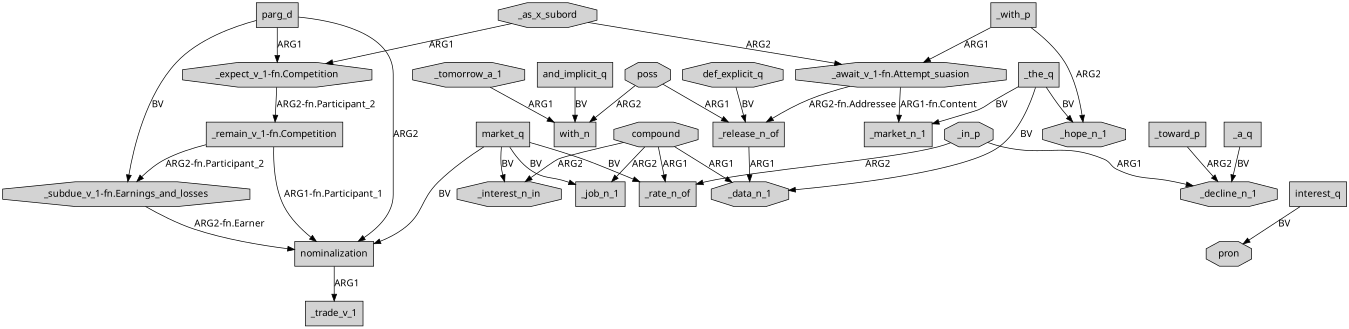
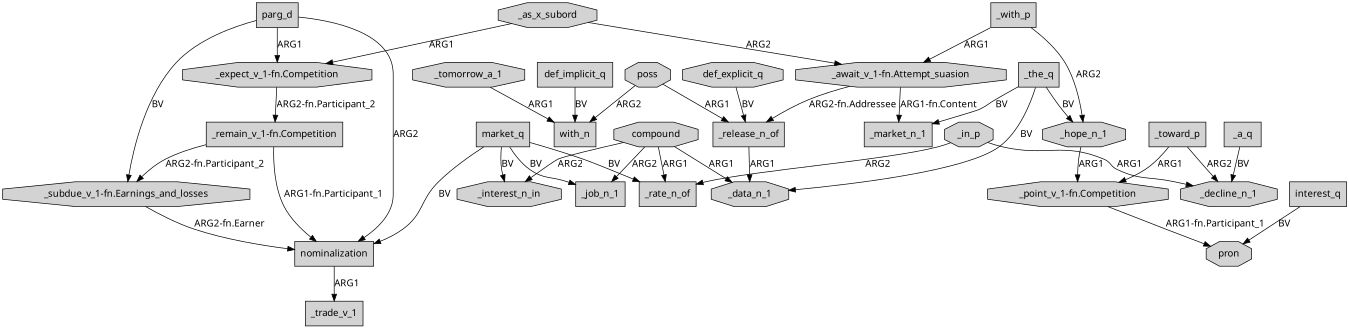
(575, 75) -> (575, 75)
none -> (1078, 194)
